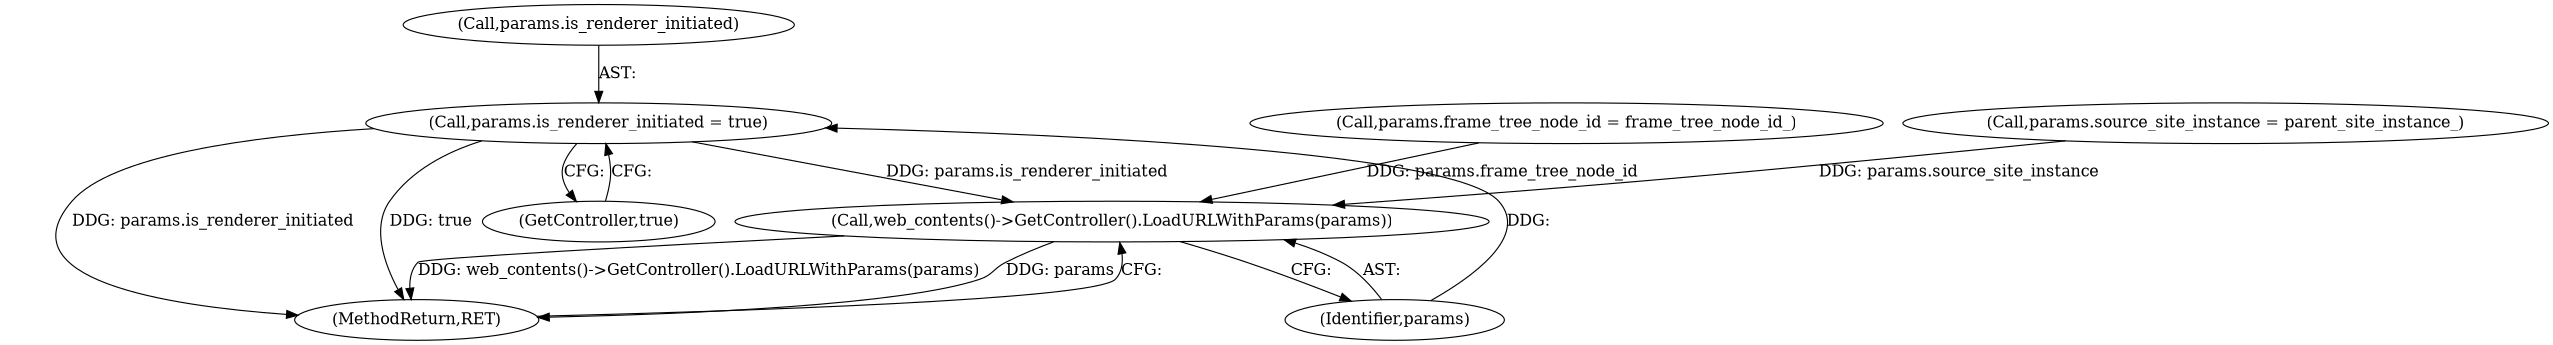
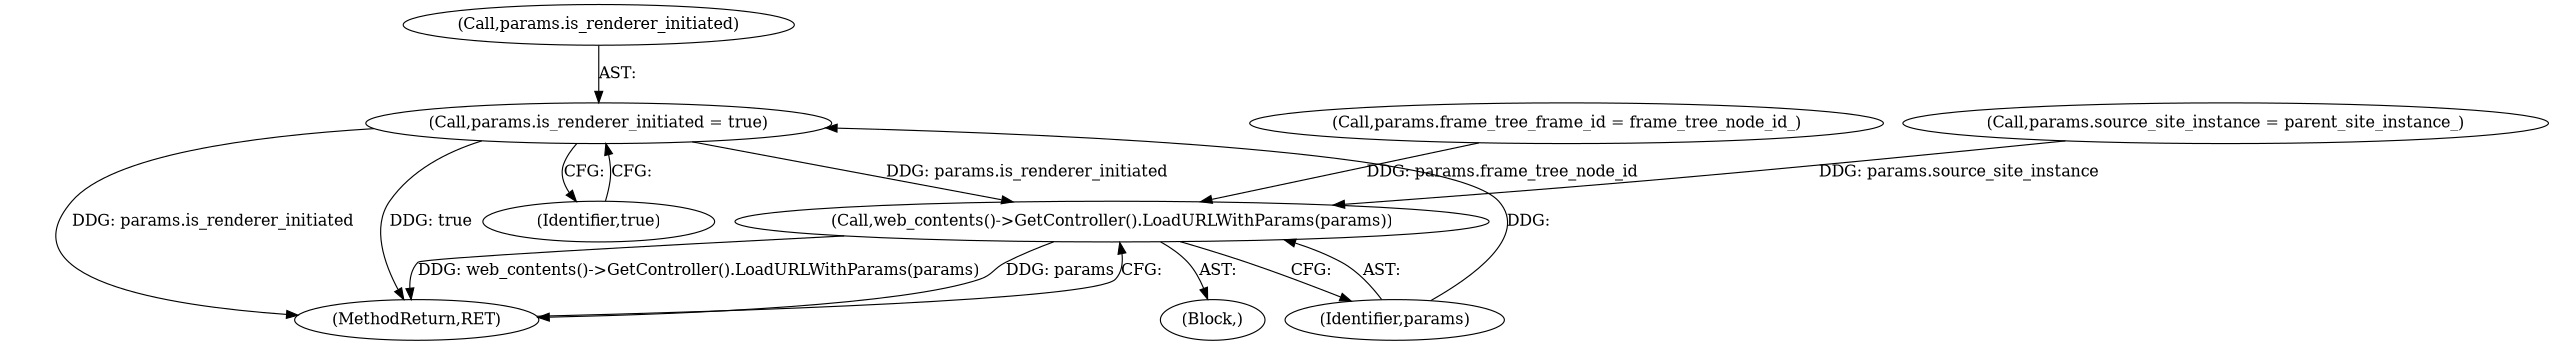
(1567, 123) -> (1567, 123)
(599, 222) -> (599, 222)
none -> (1213, 320)
